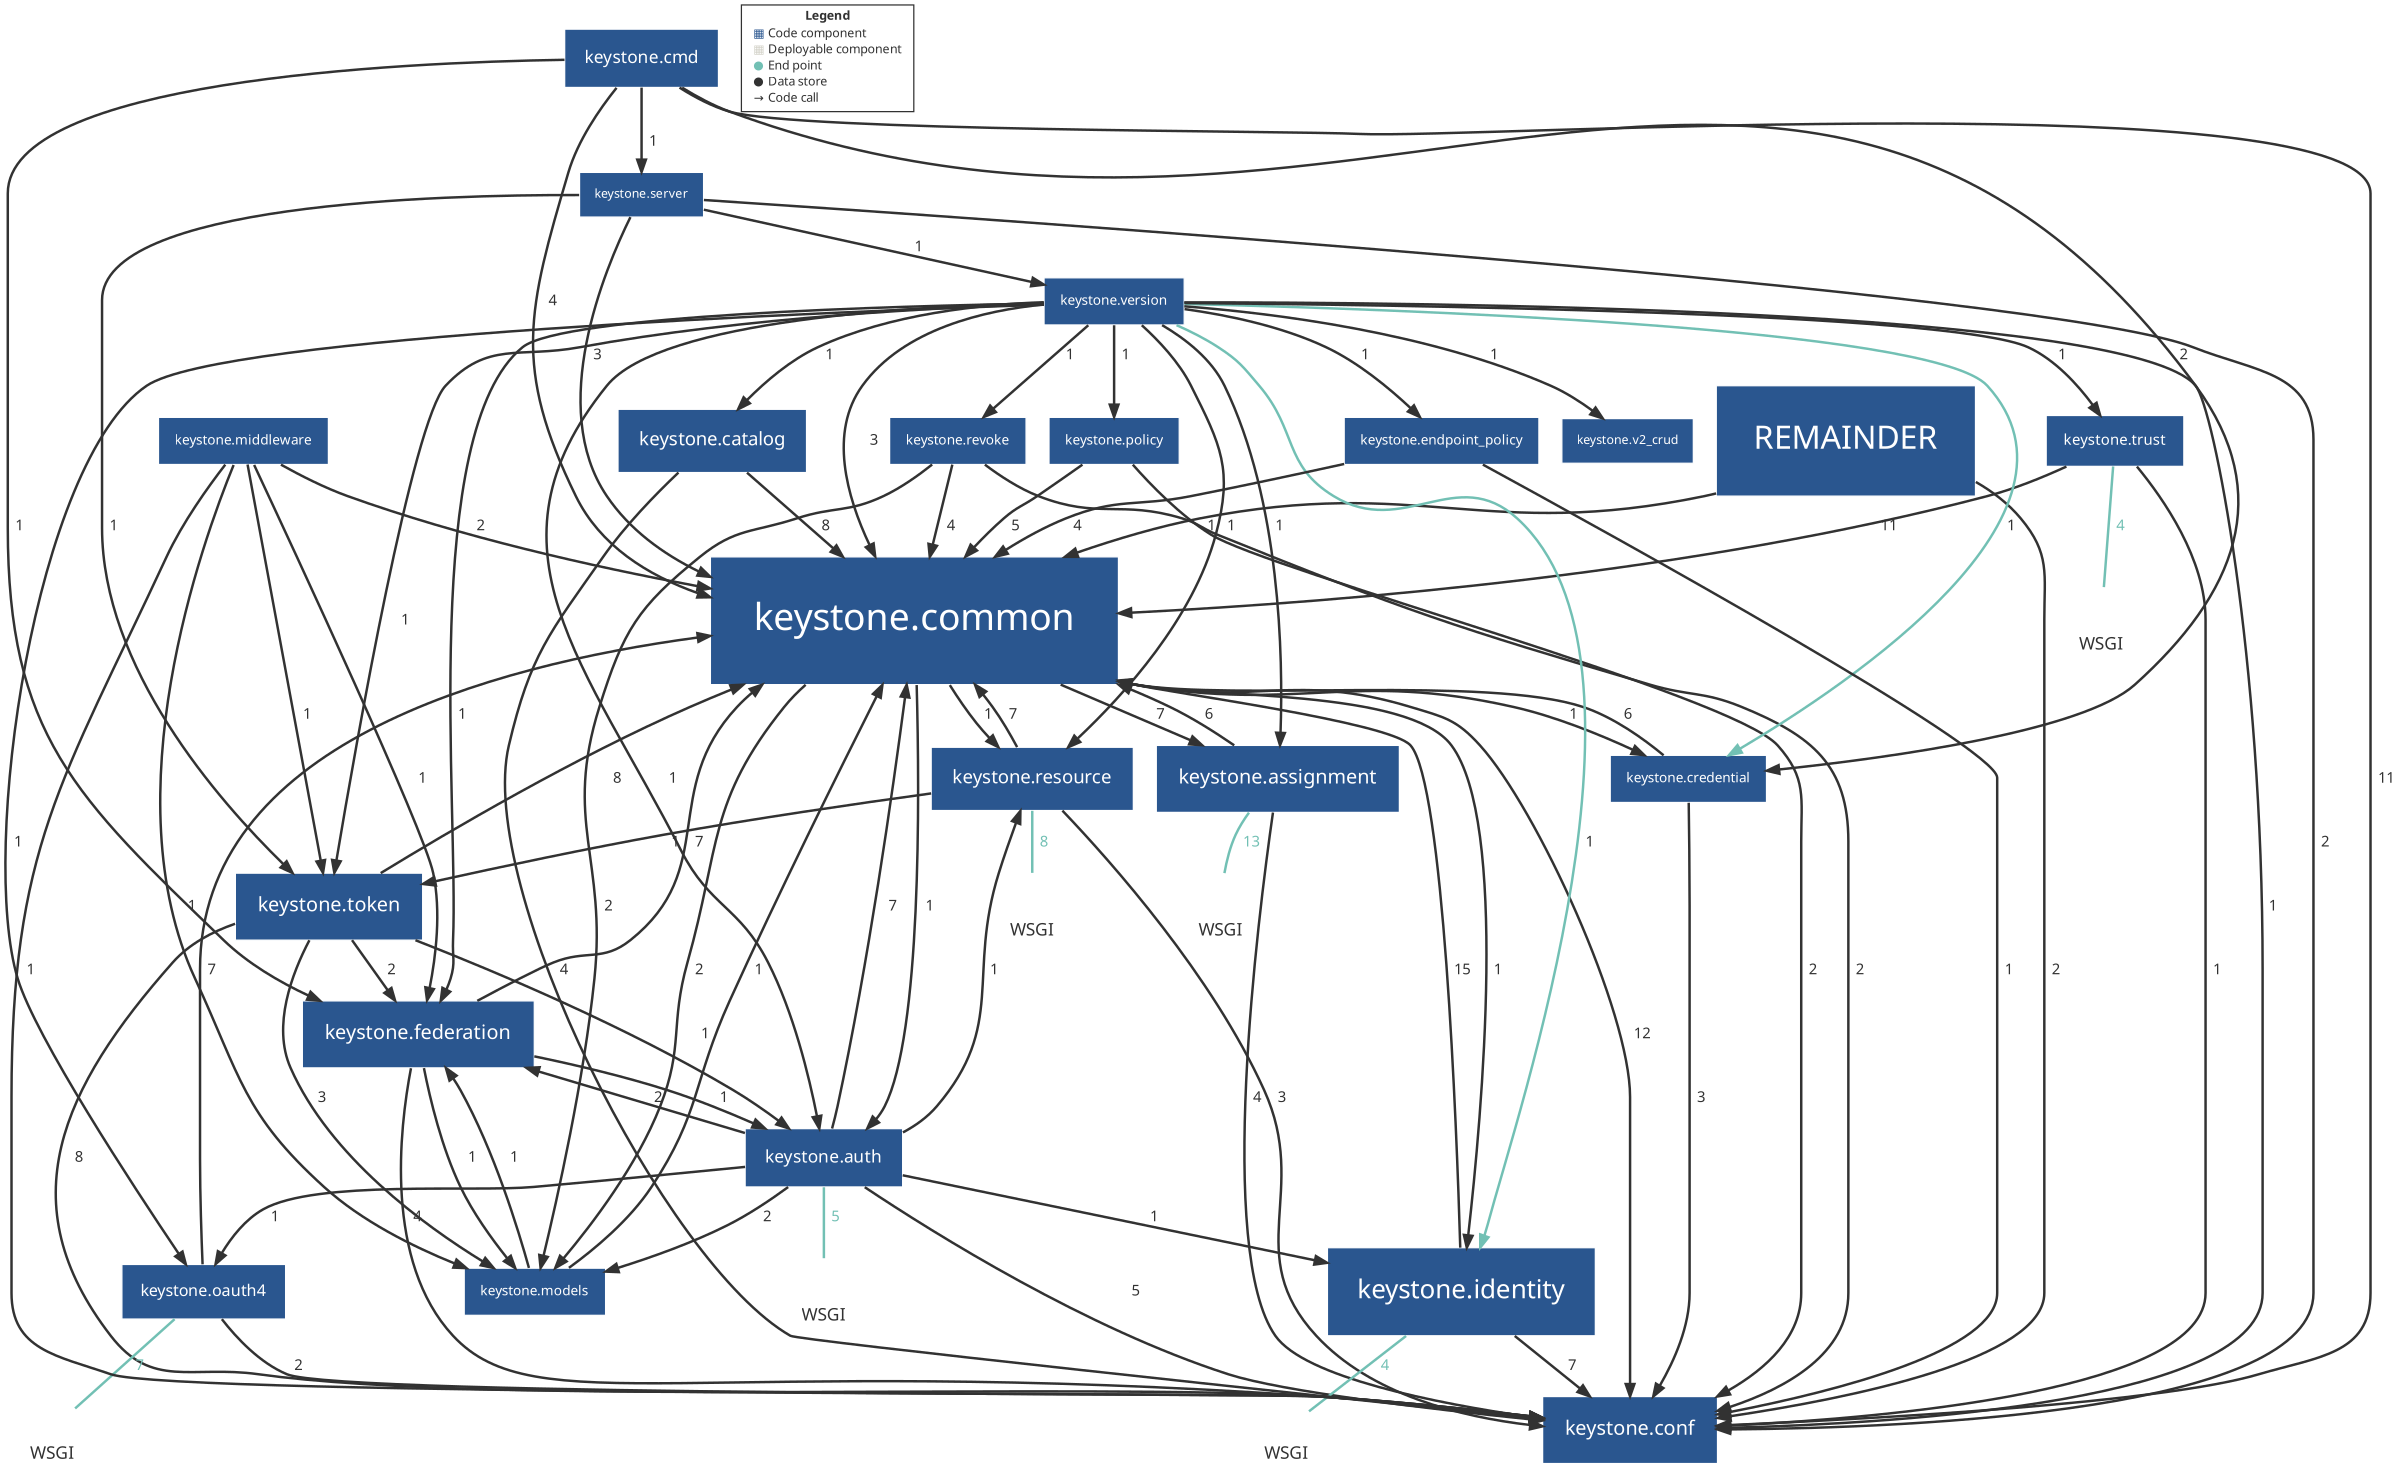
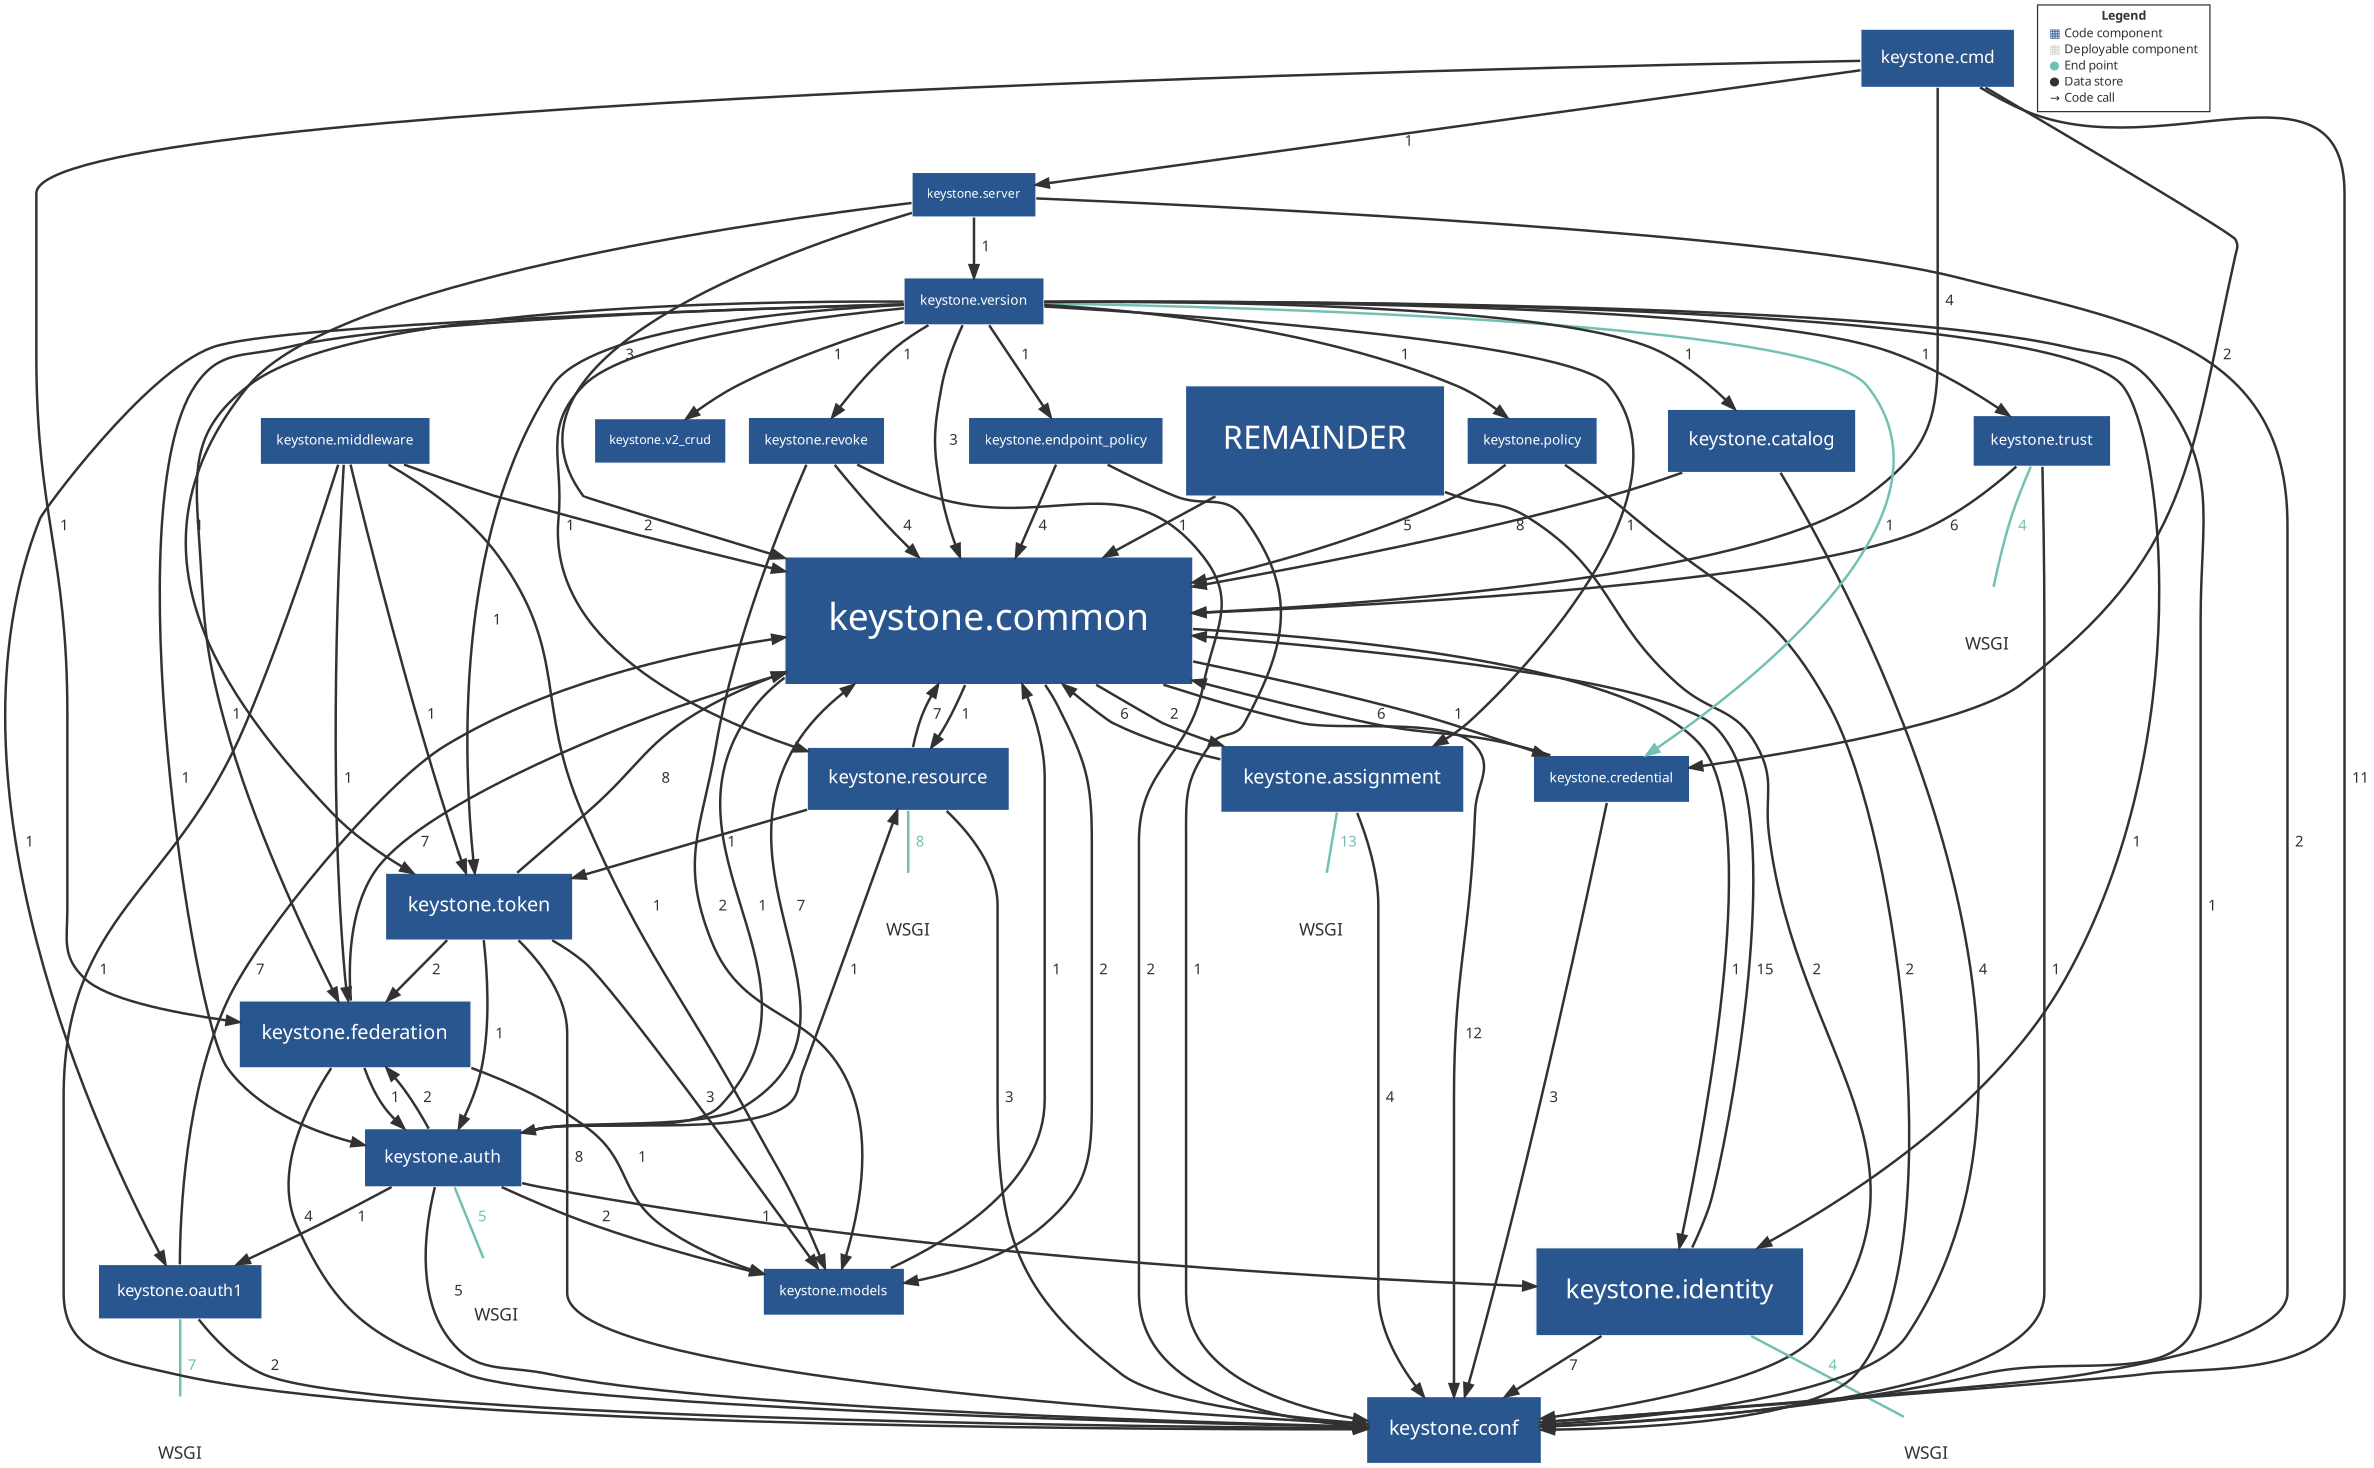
(1886, 526) -> (1951, 526)
(1572, 631) -> (2089, 369)
(1157, 715) -> (1171, 715)
(497, 1171) -> none
(204, 1292) -> (180, 1292)
